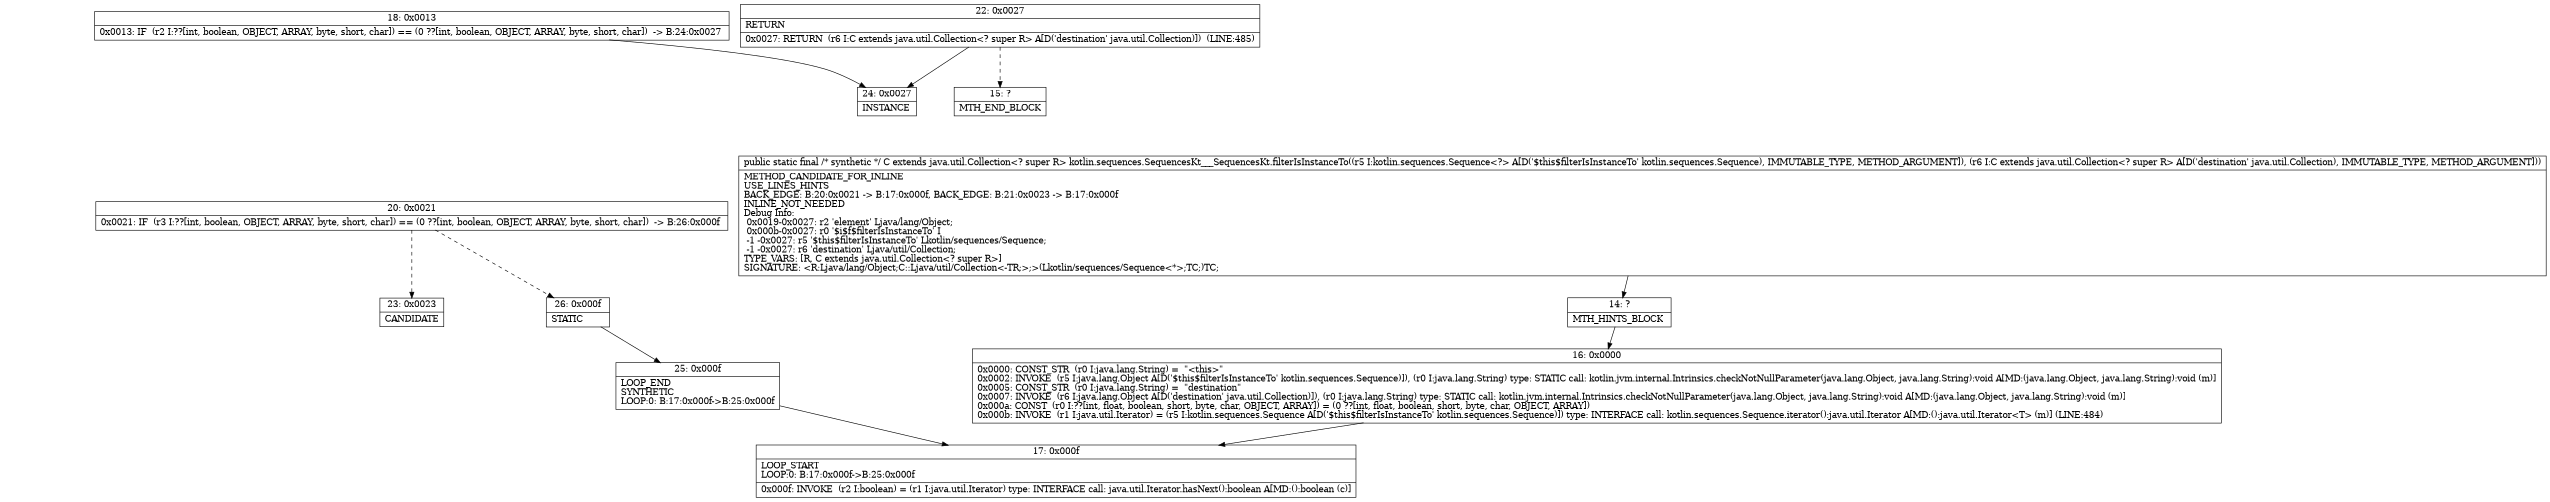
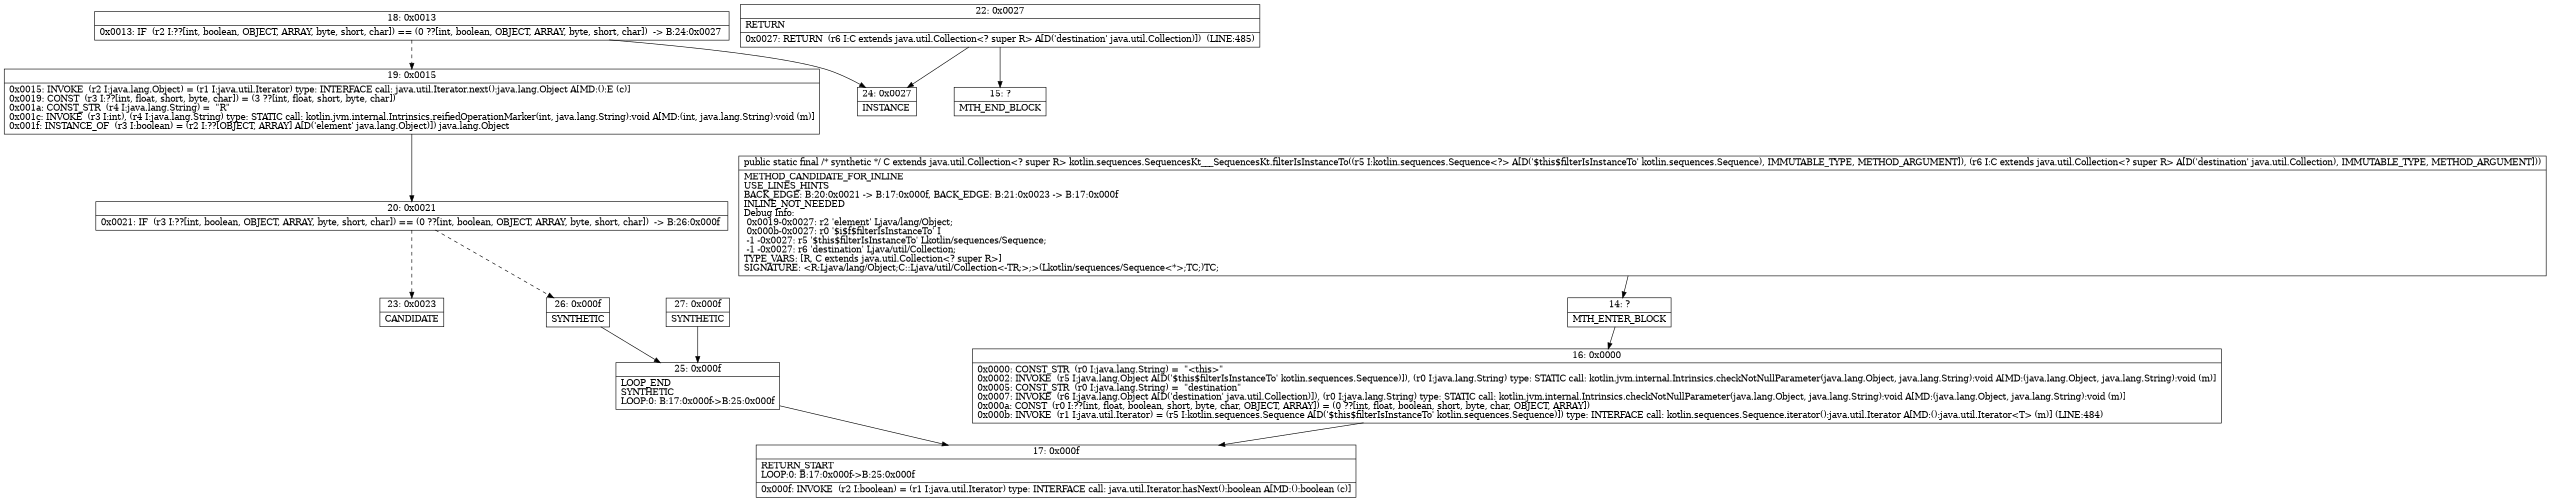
(1000, 64) -> (1000, 64)
none -> (412, 102)
none -> (698, 312)
(567, 319) -> (578, 319)
(1618, 319) -> (1619, 319)
(790, 466) -> (797, 466)
